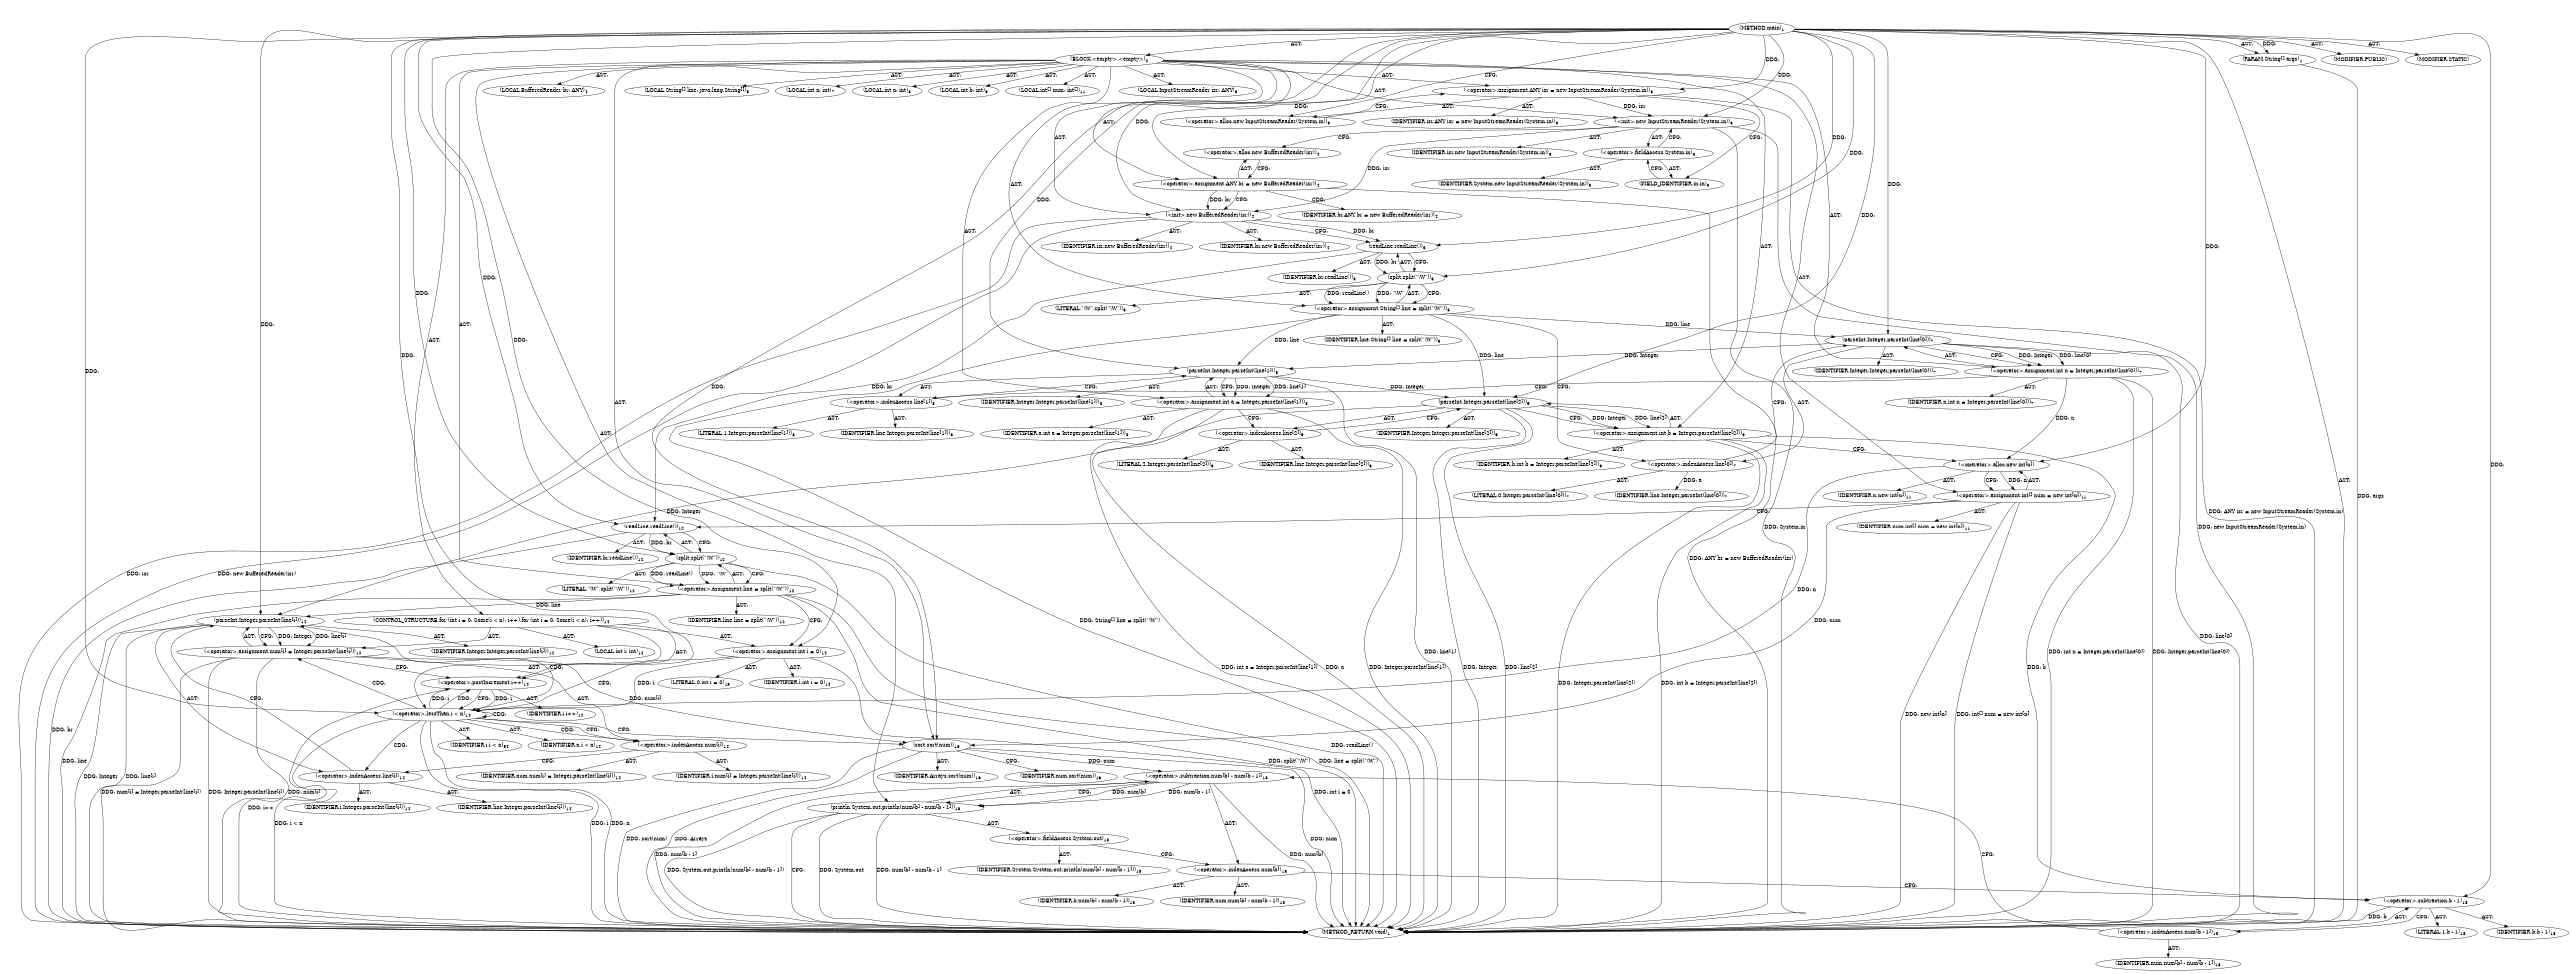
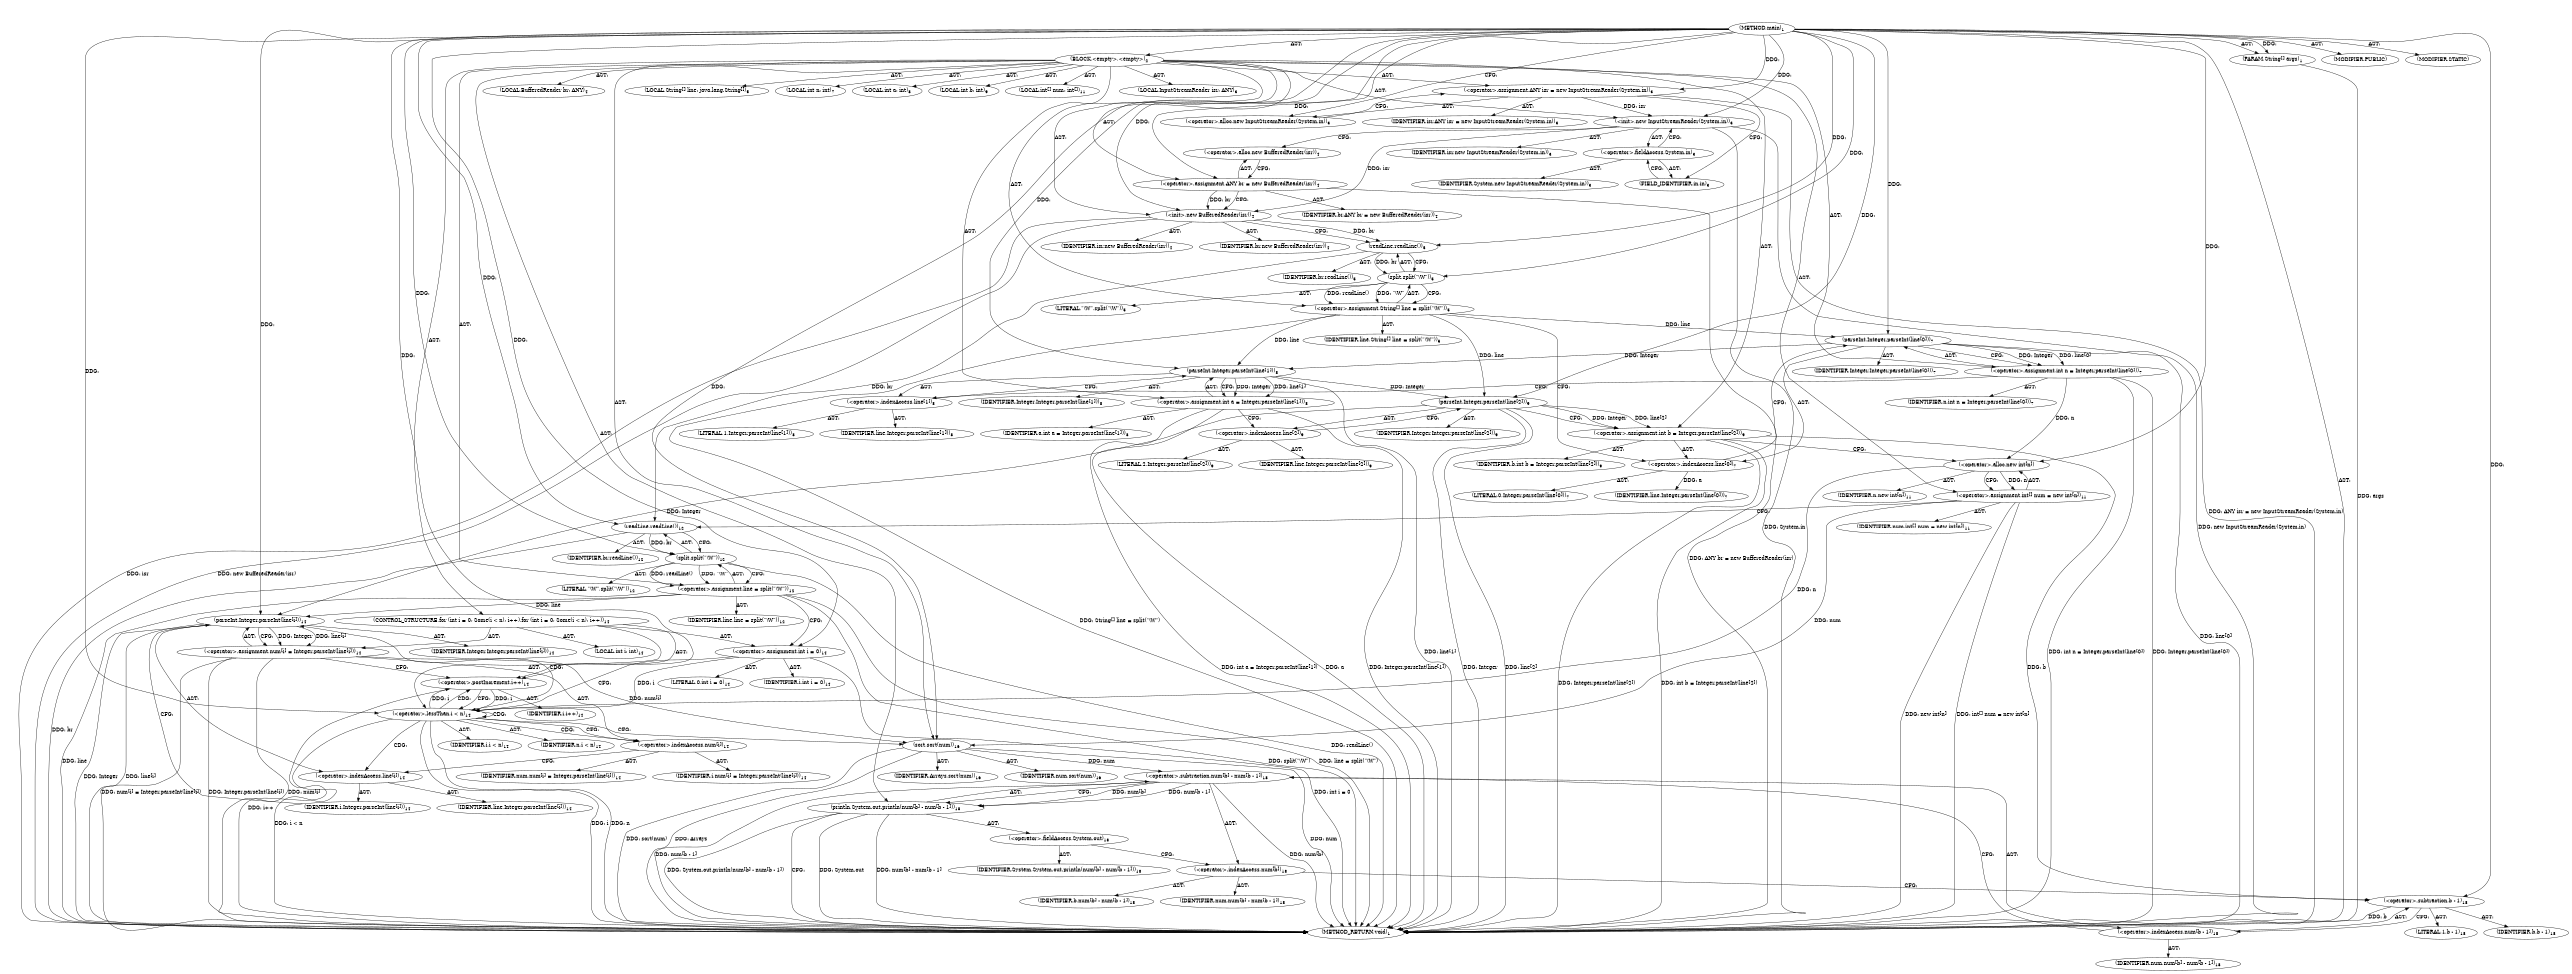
(1320, 200) -> (1320, 200)
(1616, 407) -> (1680, 448)
(728, 683) -> (728, 683)
(359, 684) -> none
(238, 697) -> (167, 745)
(506, 745) -> (506, 745)
(1013, 761) -> (1013, 761)
none -> (1758, 783)
